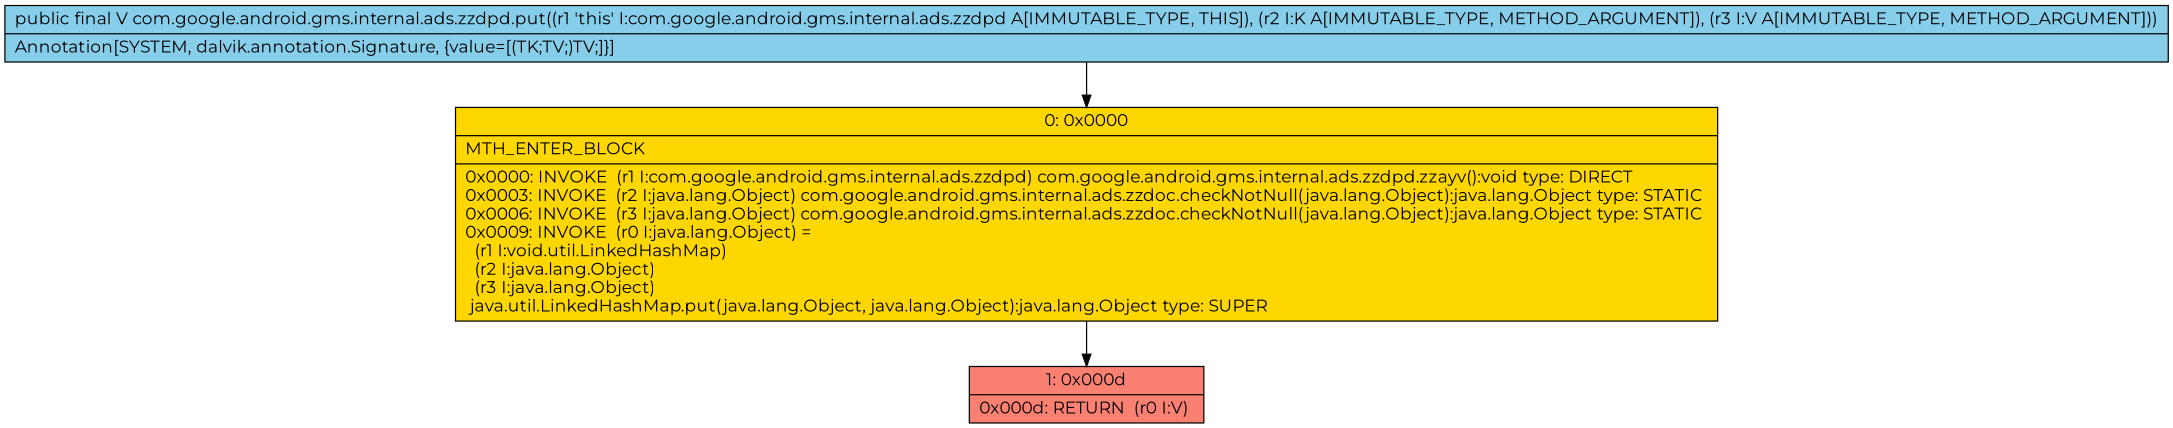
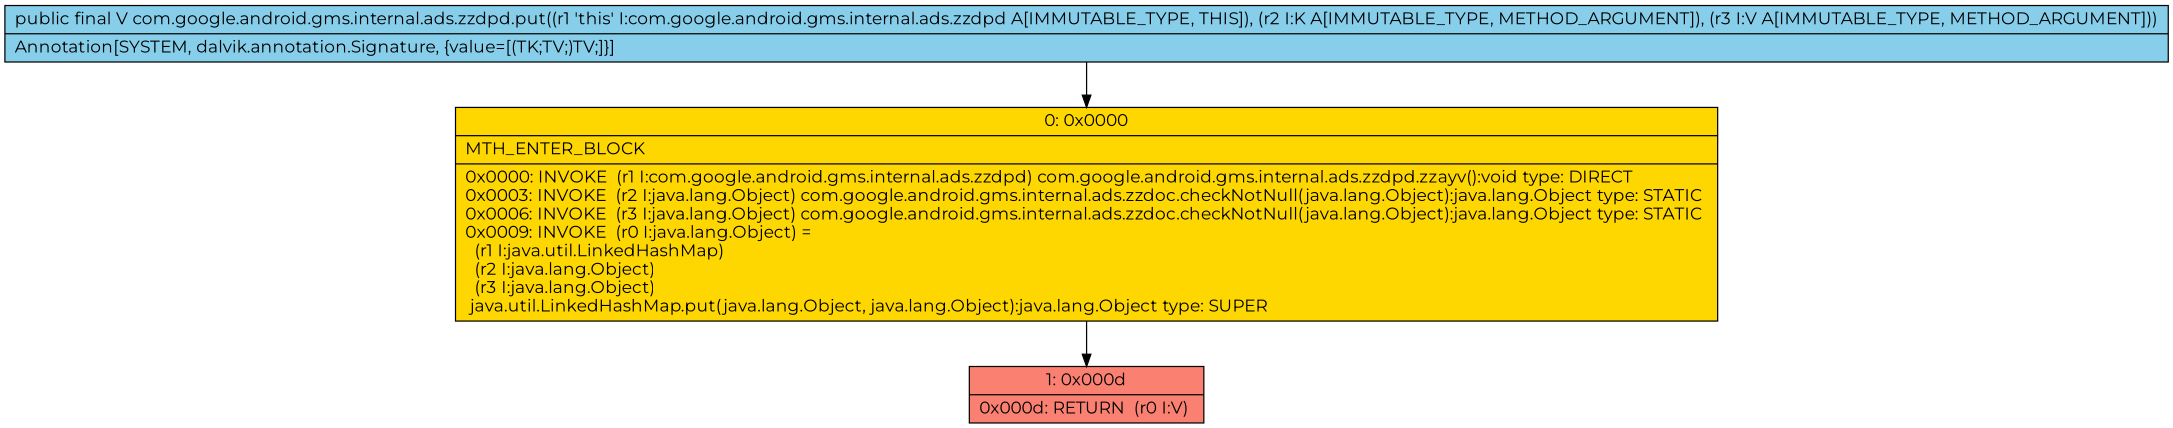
(597, 251) -> (595, 251)
